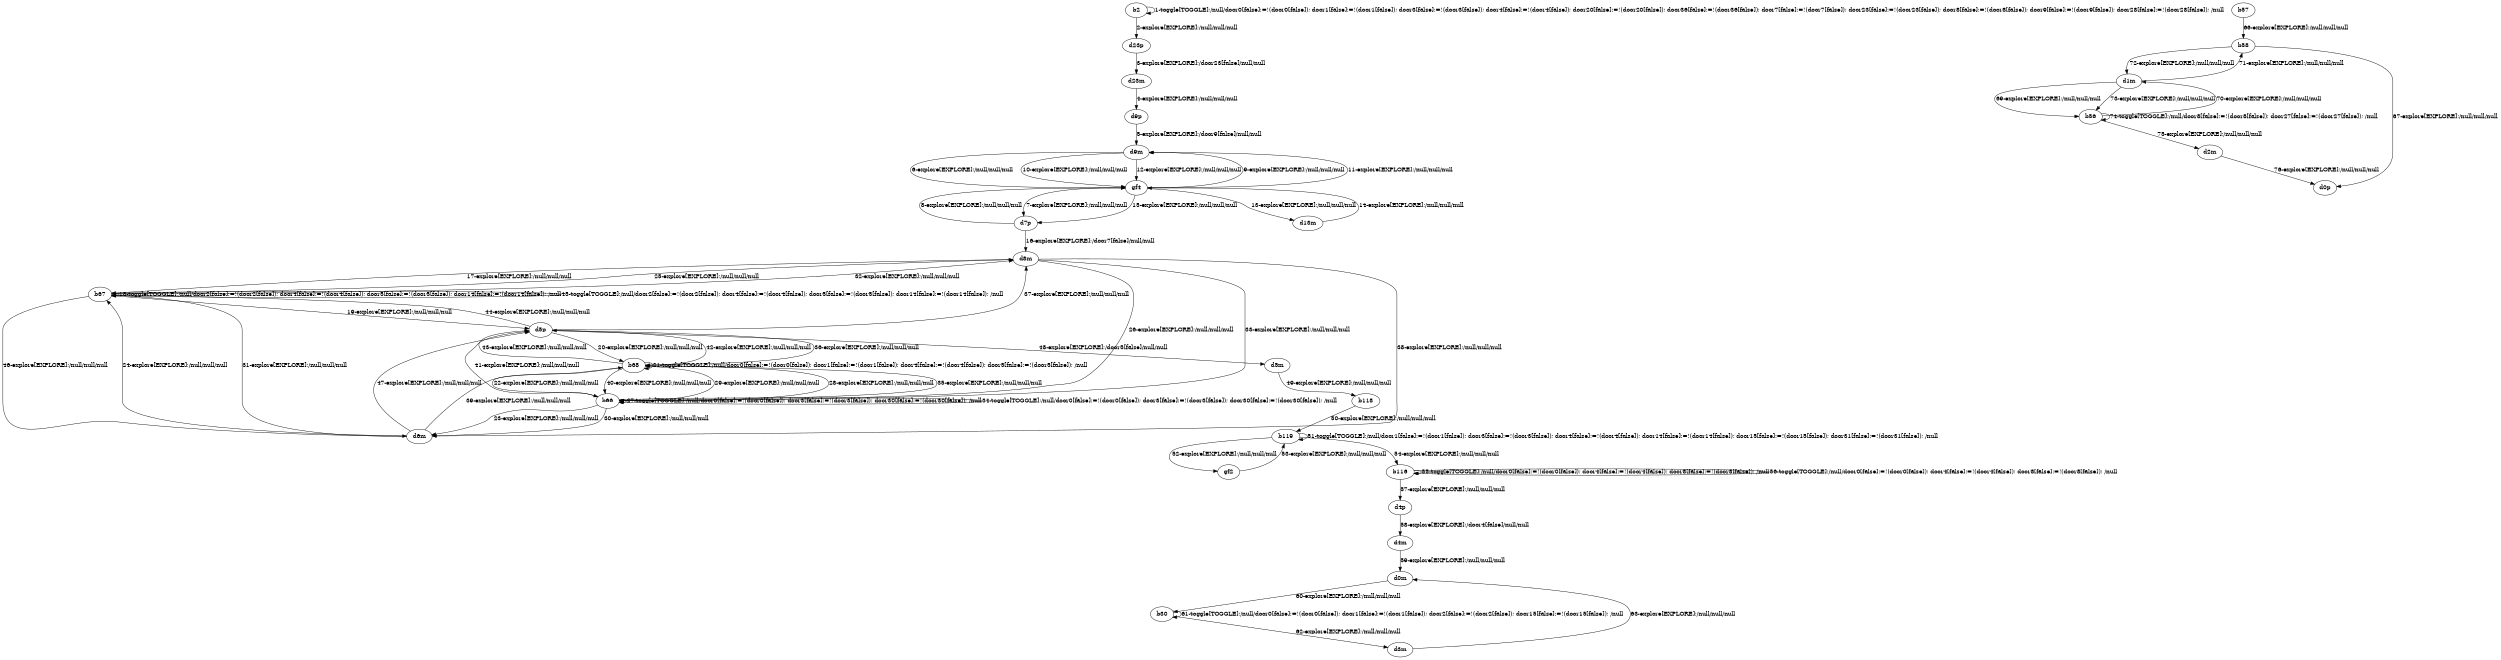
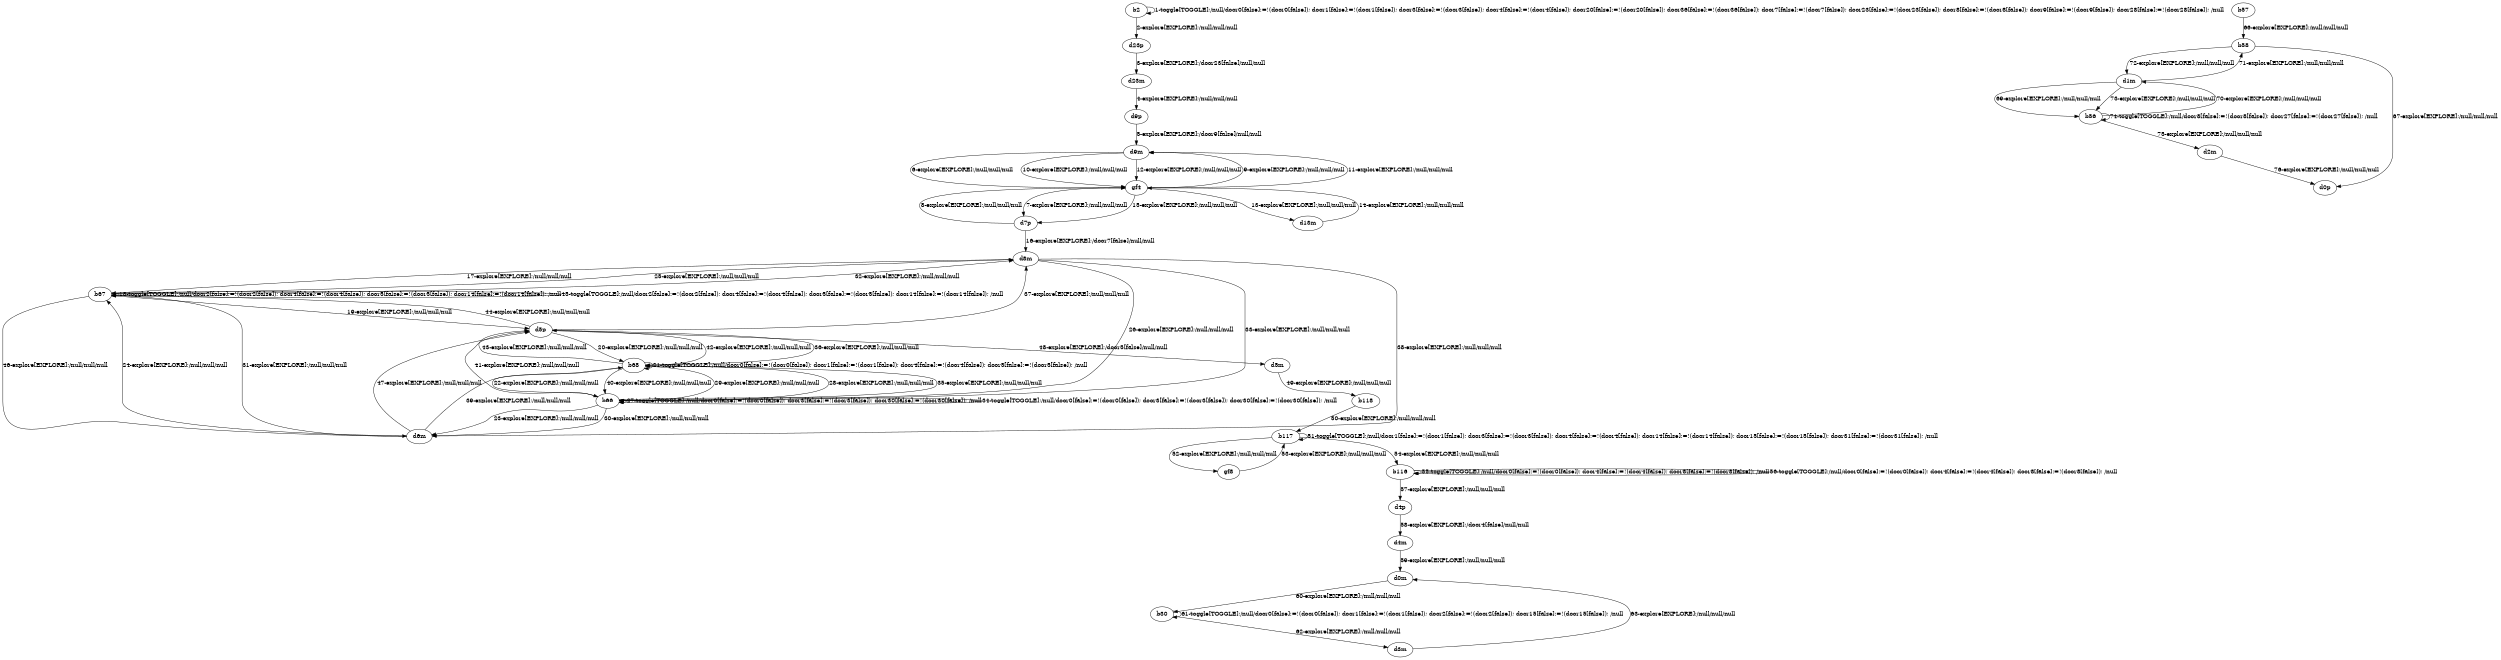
(1286, 437) -> (1286, 437)
(1229, 472) -> (1229, 472)
